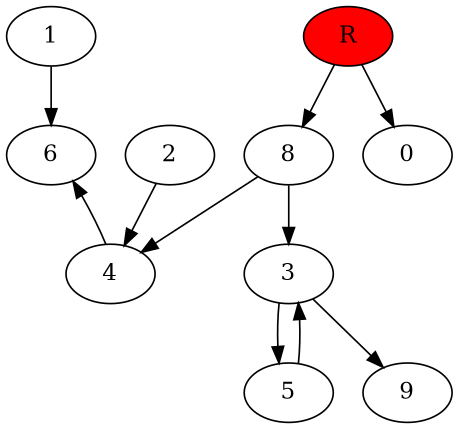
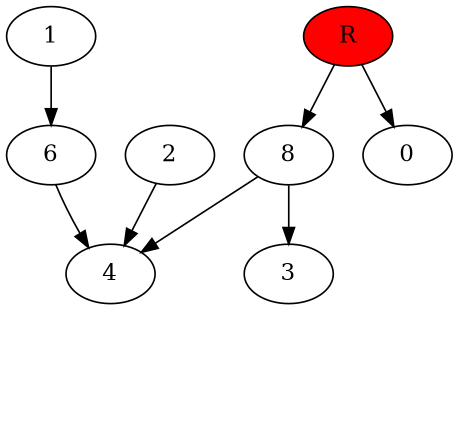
(95, 220) -> (67, 209)
(289, 393) -> none
(408, 393) -> none
